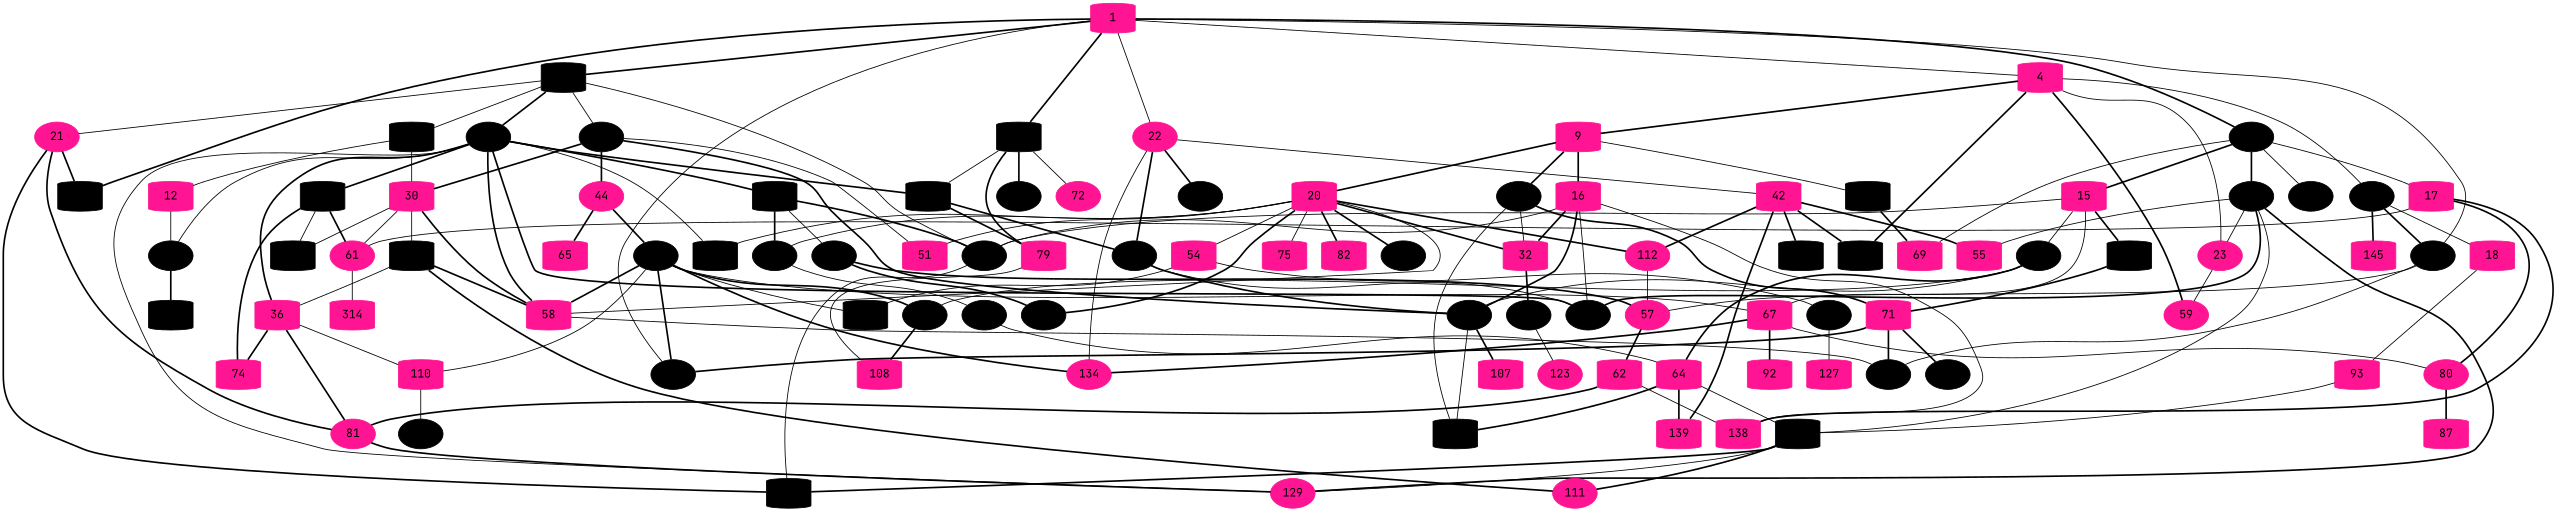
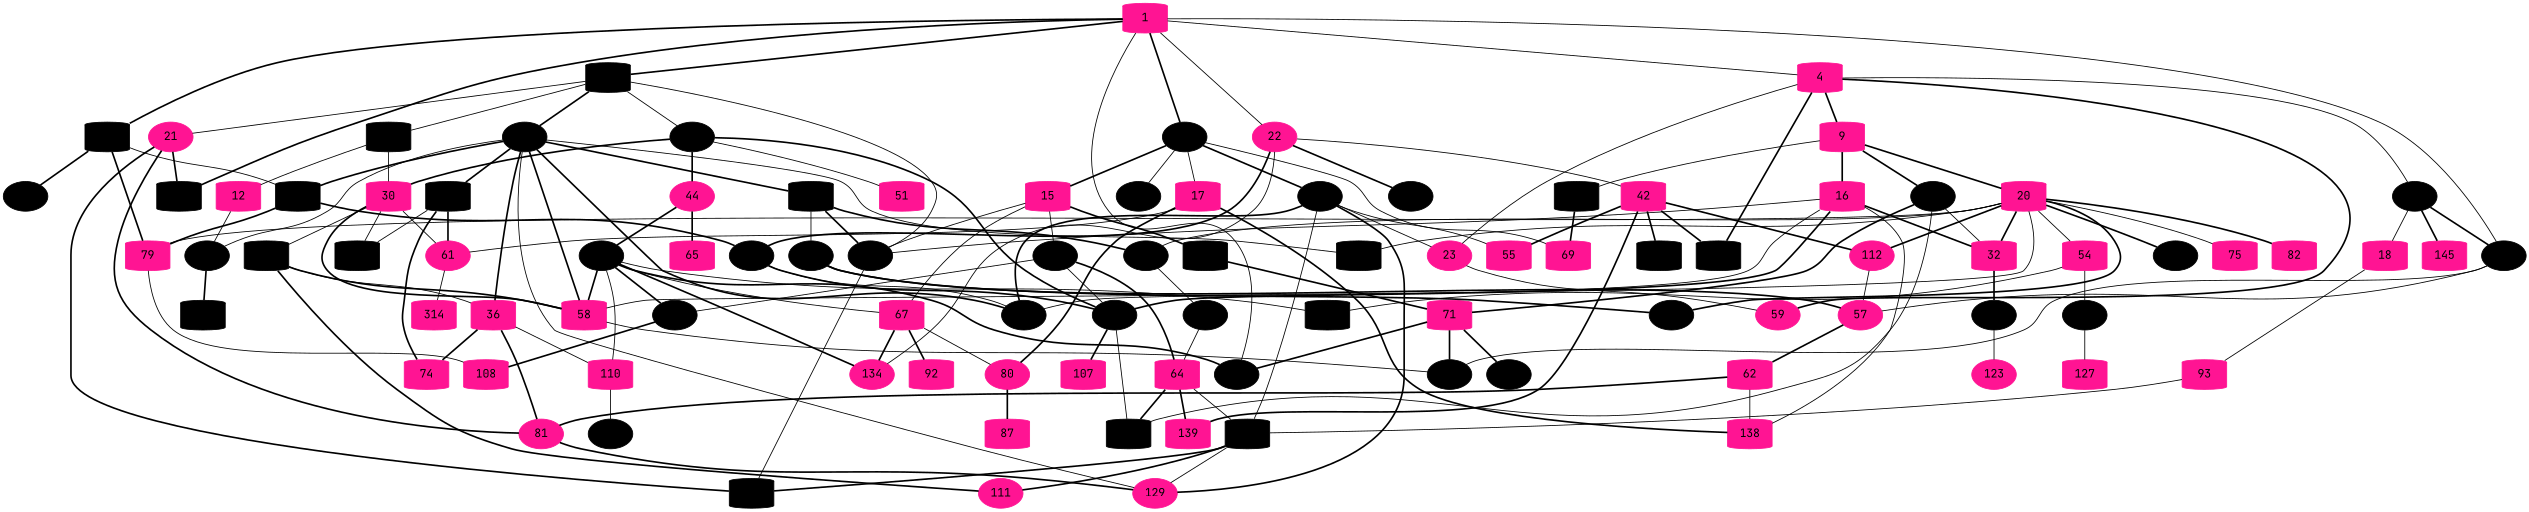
(1078, 196) -> none
(1119, 219) -> (1040, 218)
